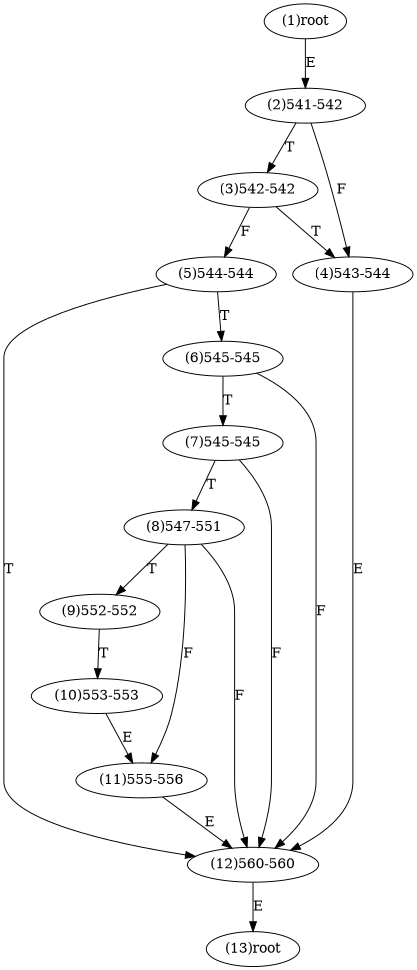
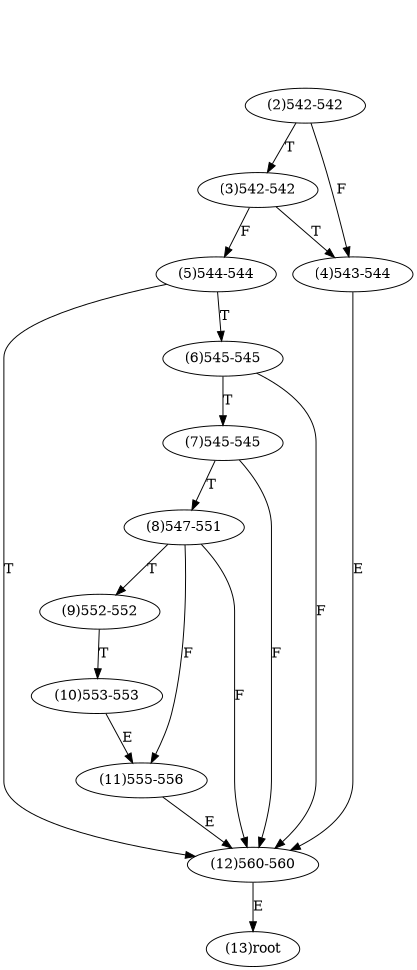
(305, 21) -> none
(305, 106) -> (305, 106)
